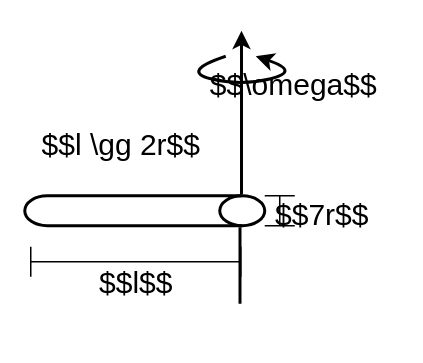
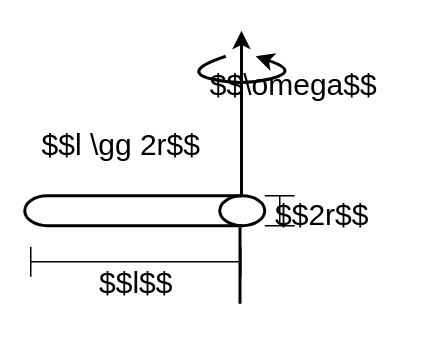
(323, 214) -> (323, 214)
